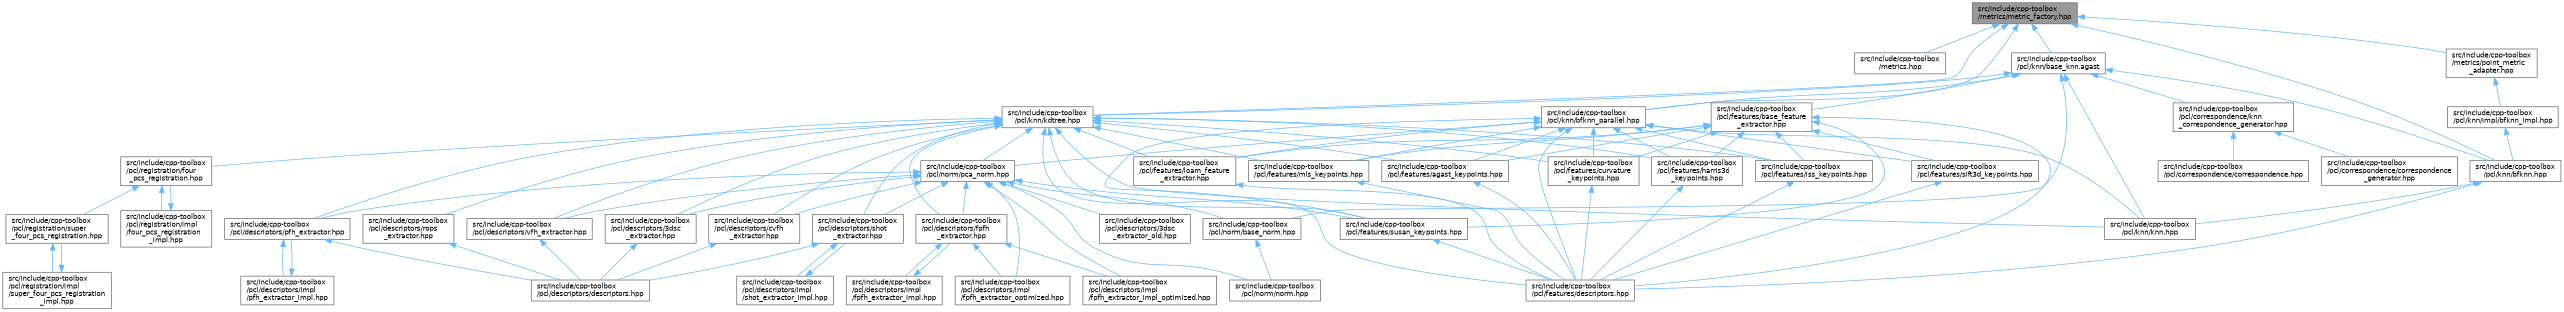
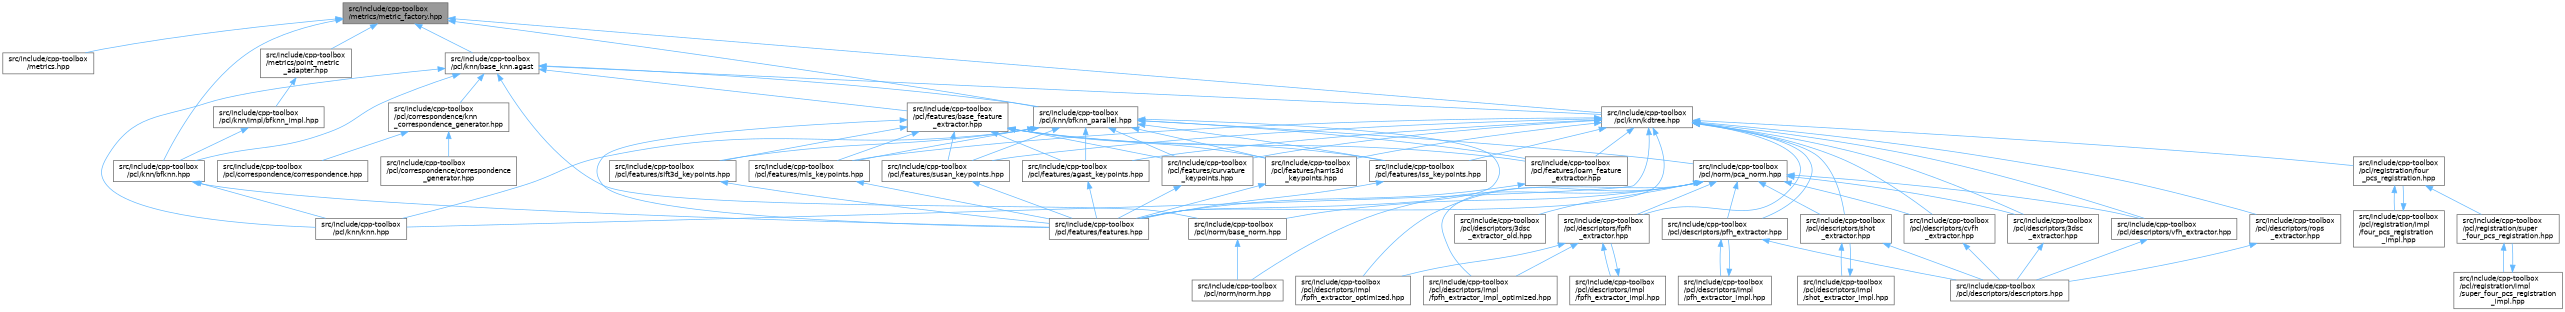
(1005, 146) -> none
(1180, 198) -> none
(1580, 290) -> (1099, 229)
